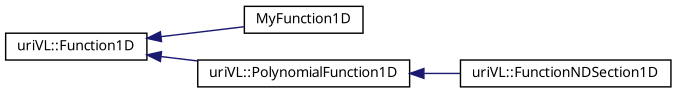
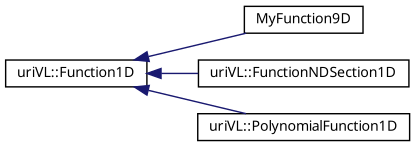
(304, 20) -> (304, 20)
(442, 73) -> (180, 73)
